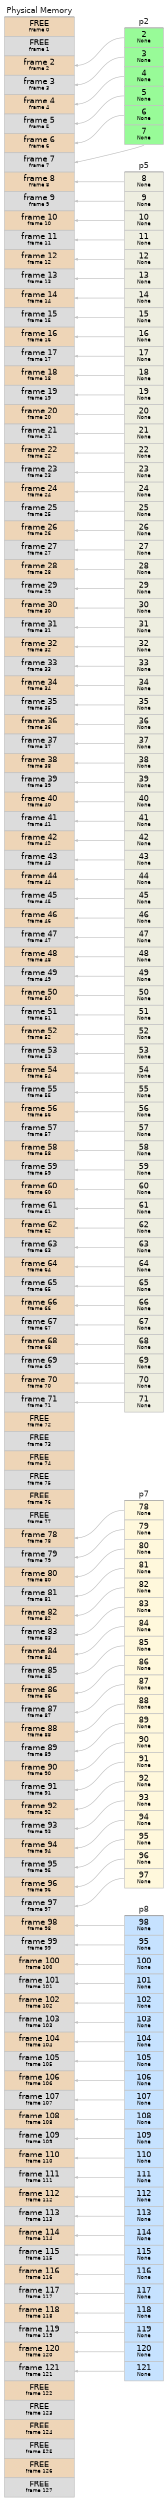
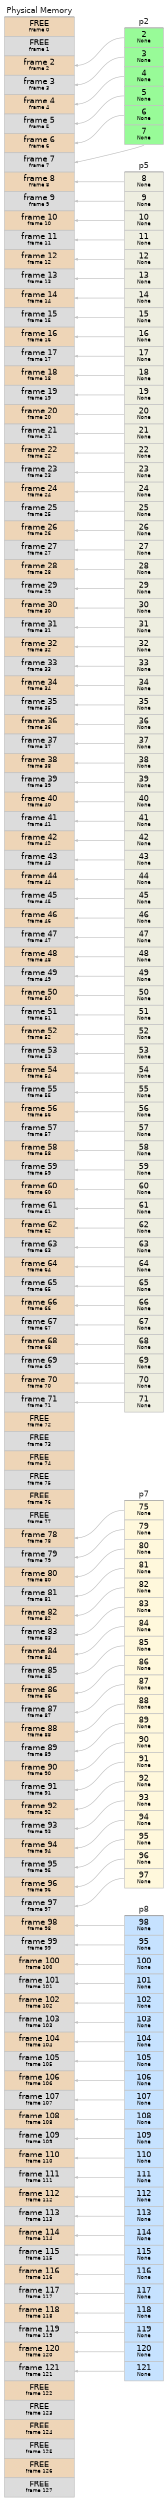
(144, 1507) -> (144, 1507)
(39, 2452) -> (39, 2452)
